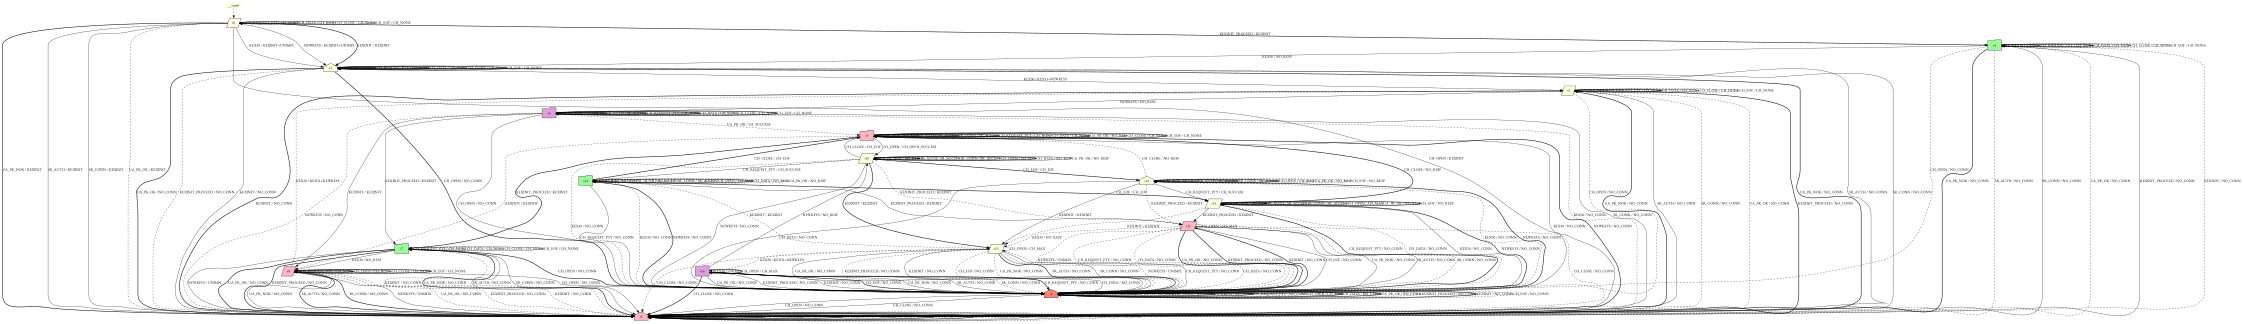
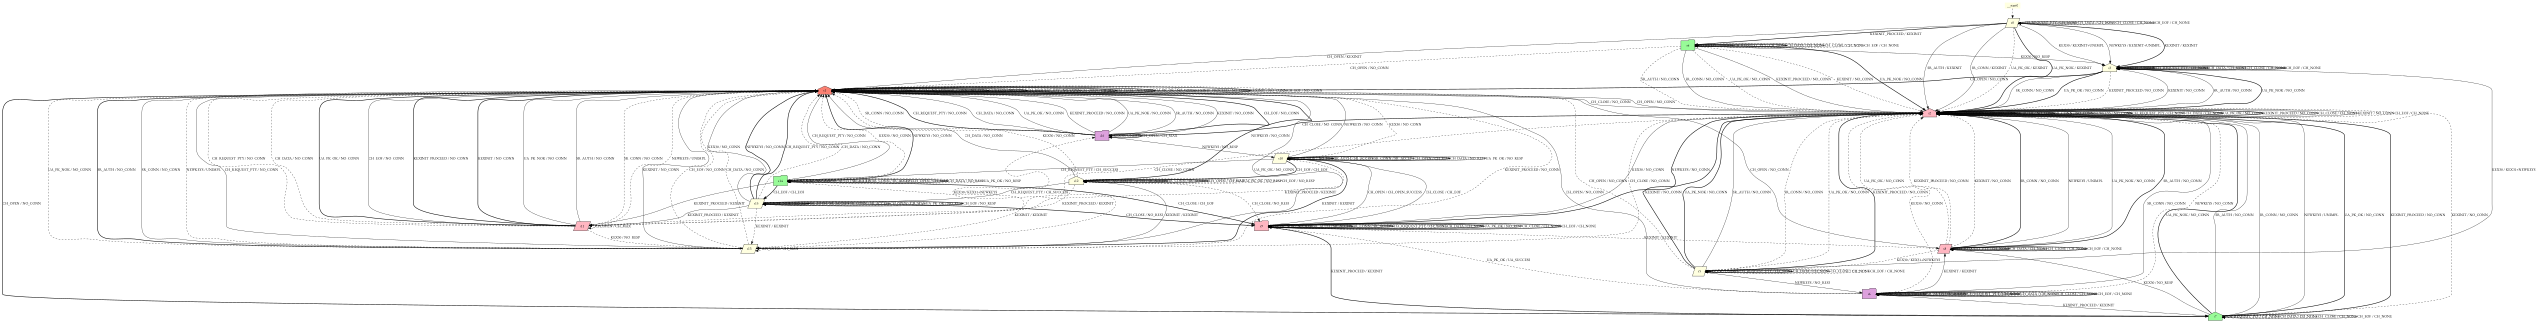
(402, 249) -> (2215, 317)
(680, 300) -> (1517, 116)
